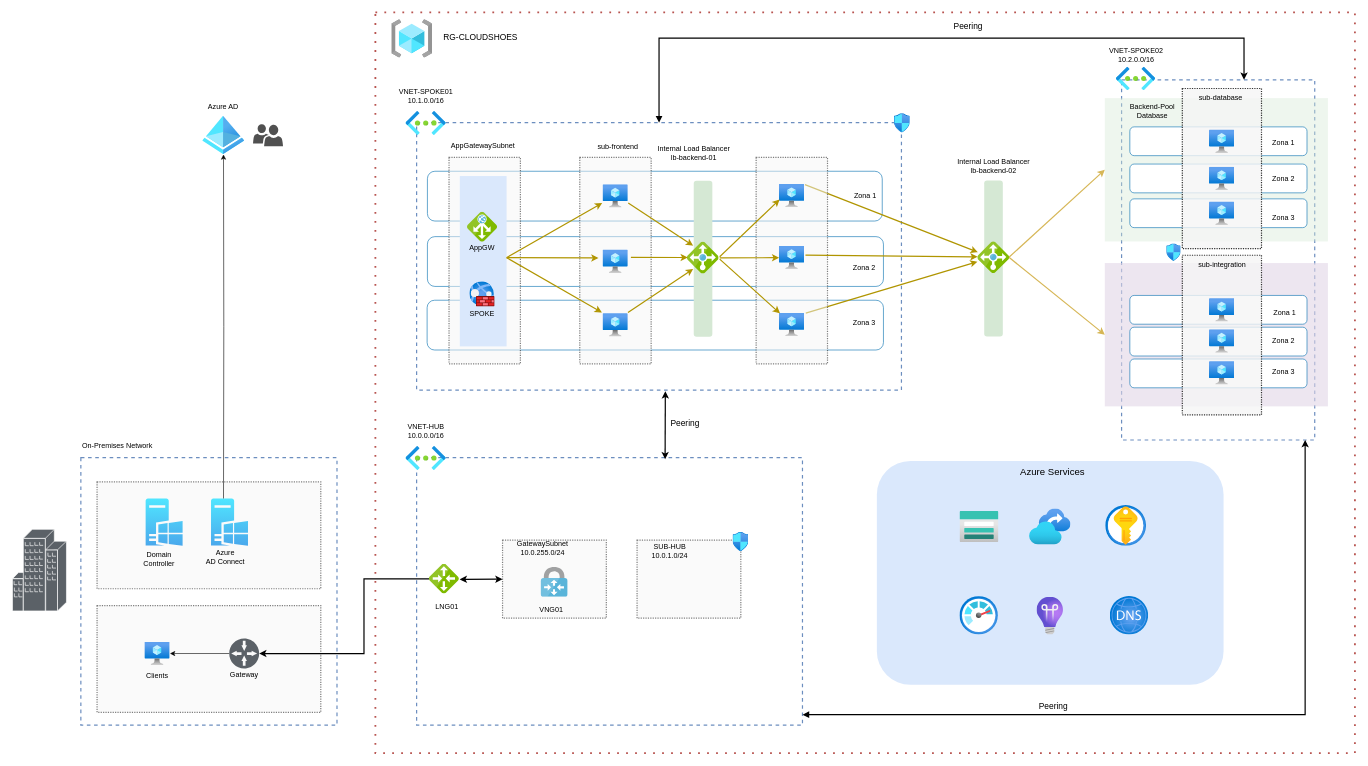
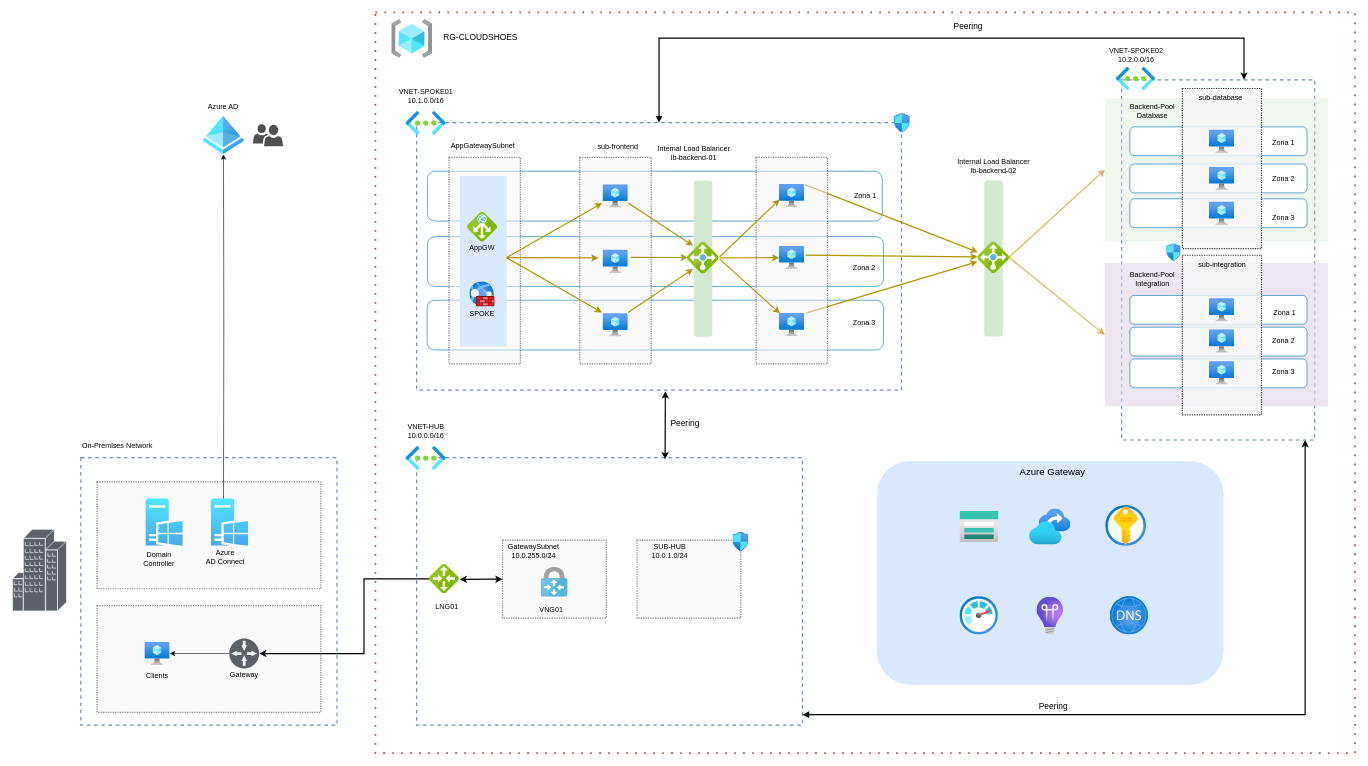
none -> (1153, 279)
(1053, 472) -> (1053, 472)
(542, 548) -> (533, 551)
